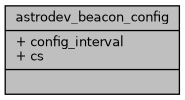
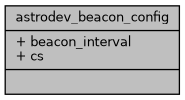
(70, 42) -> (74, 42)
